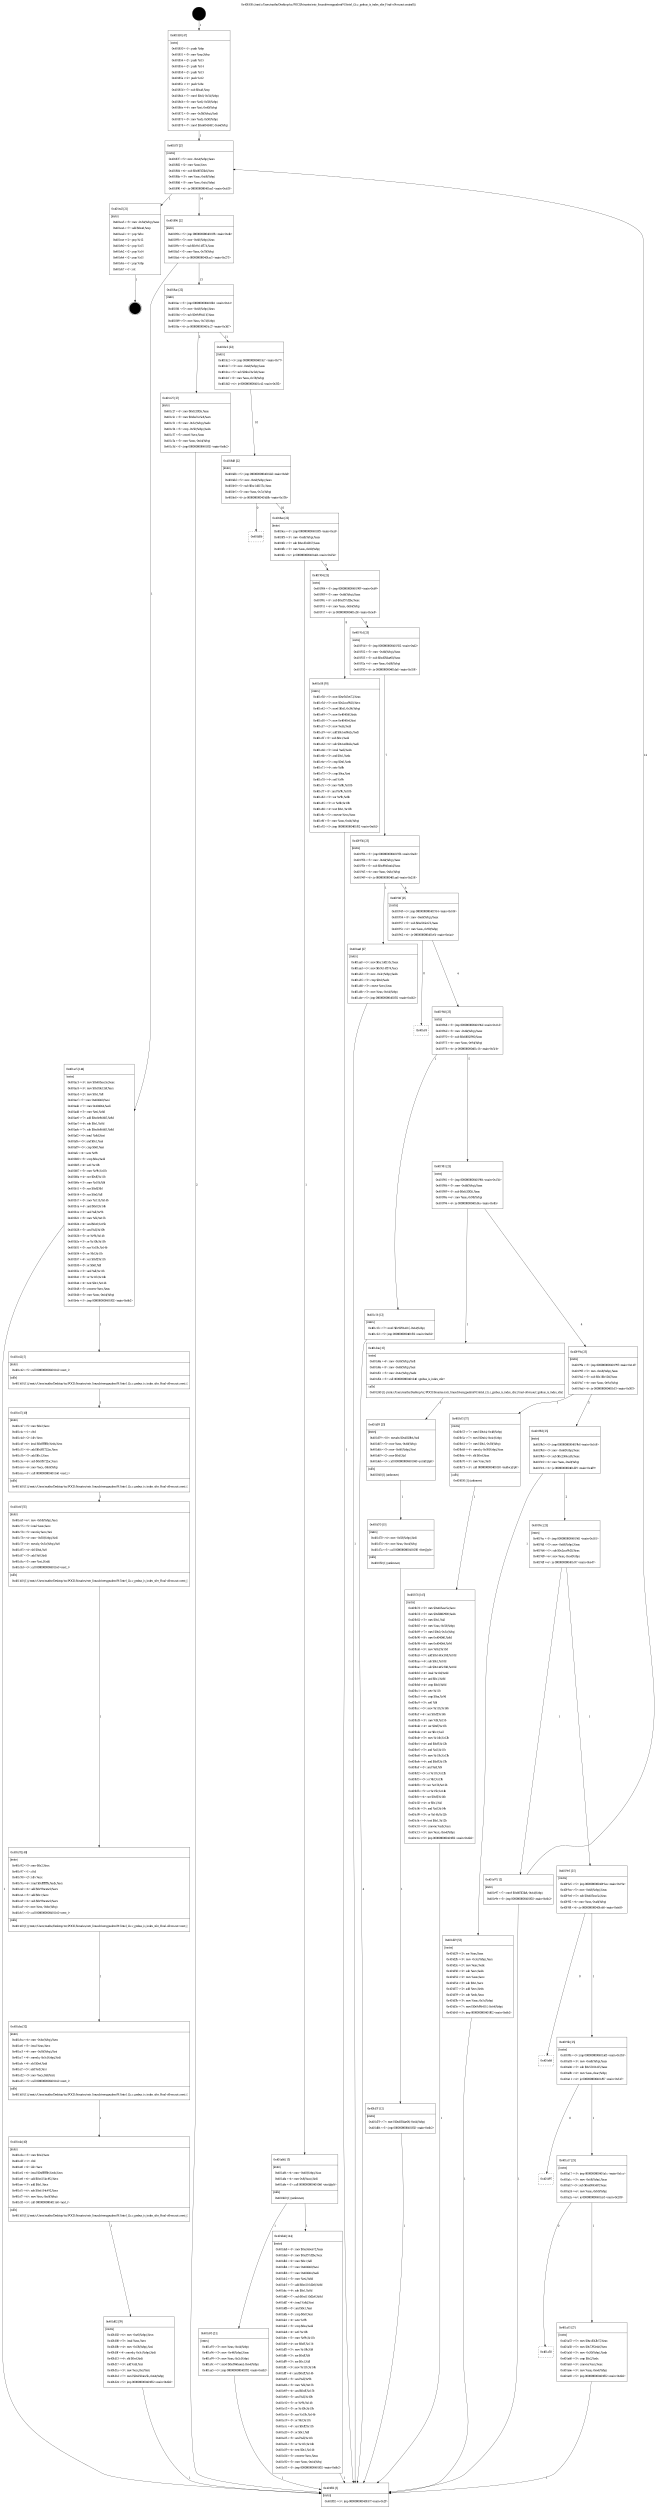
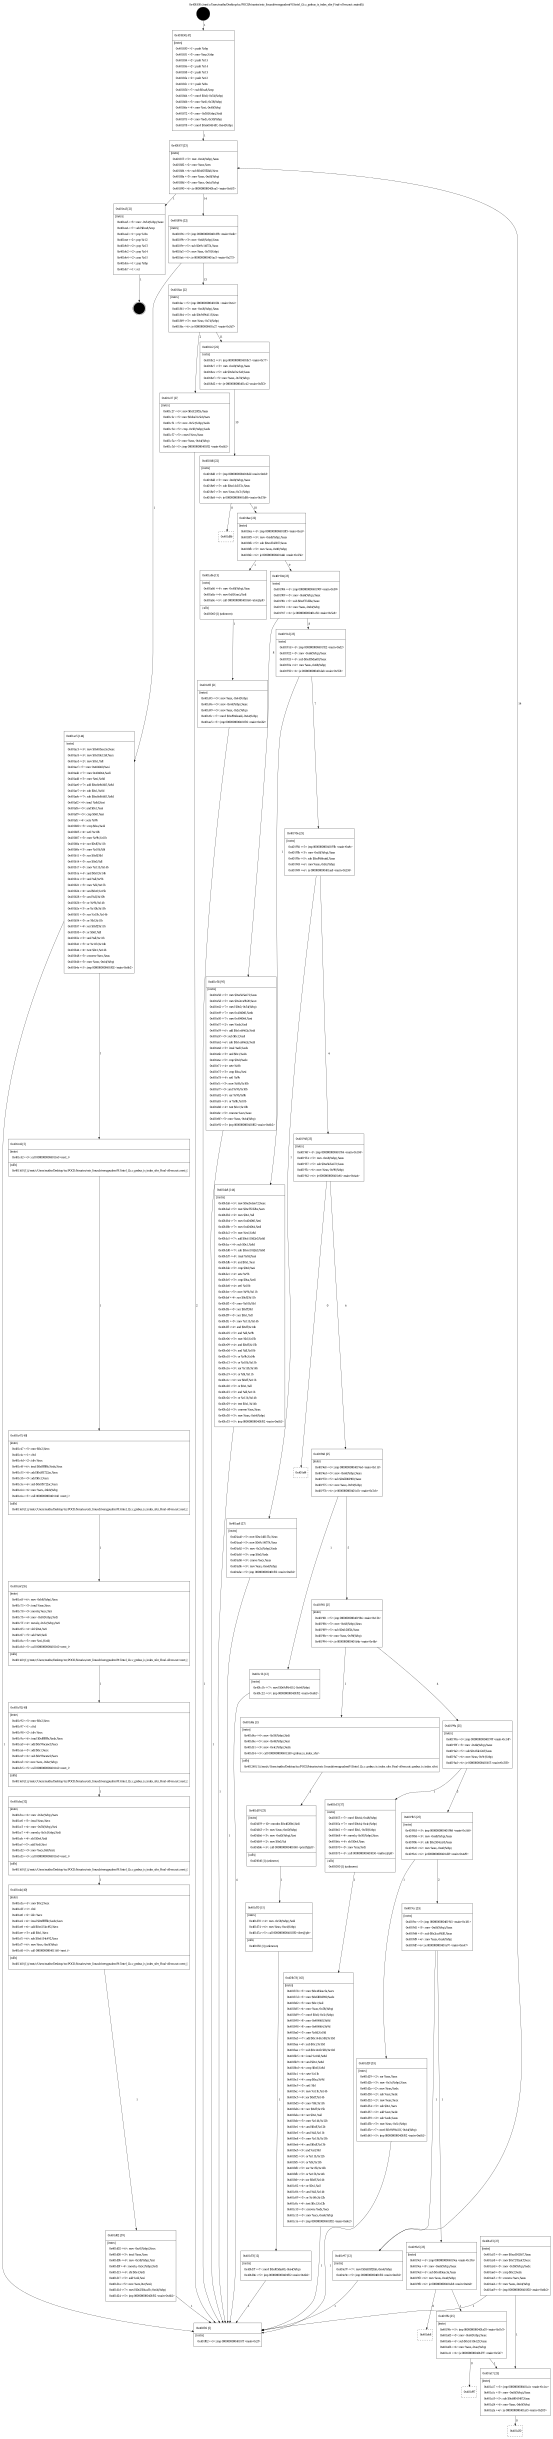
(305, 2216) -> (277, 928)
(592, 2262) -> (515, 2331)
